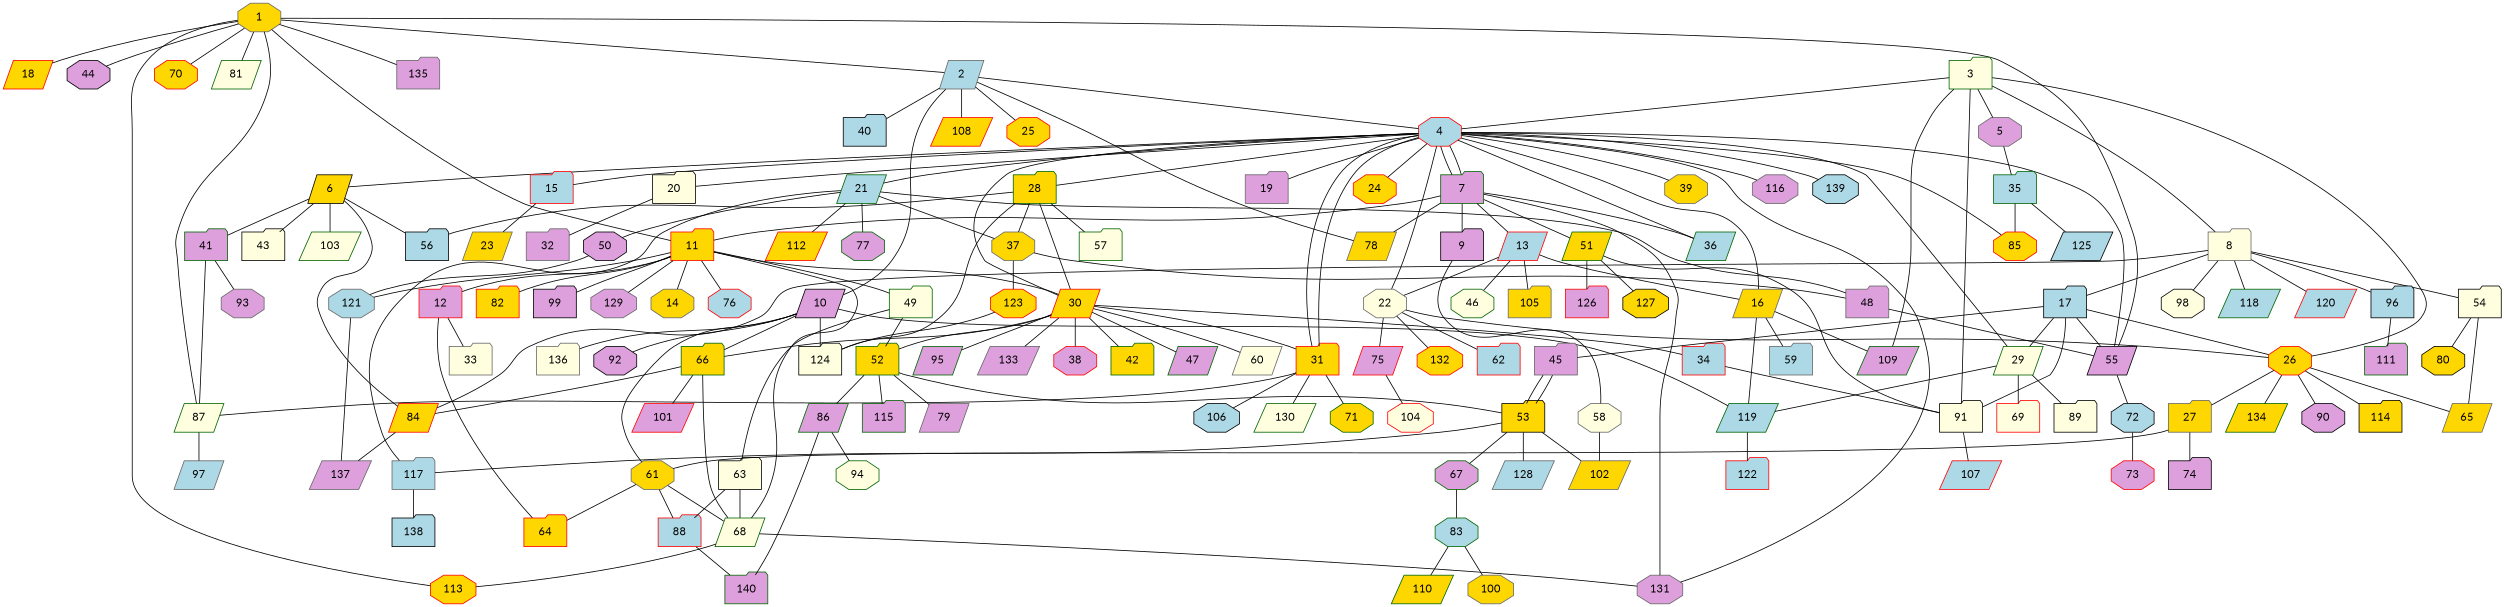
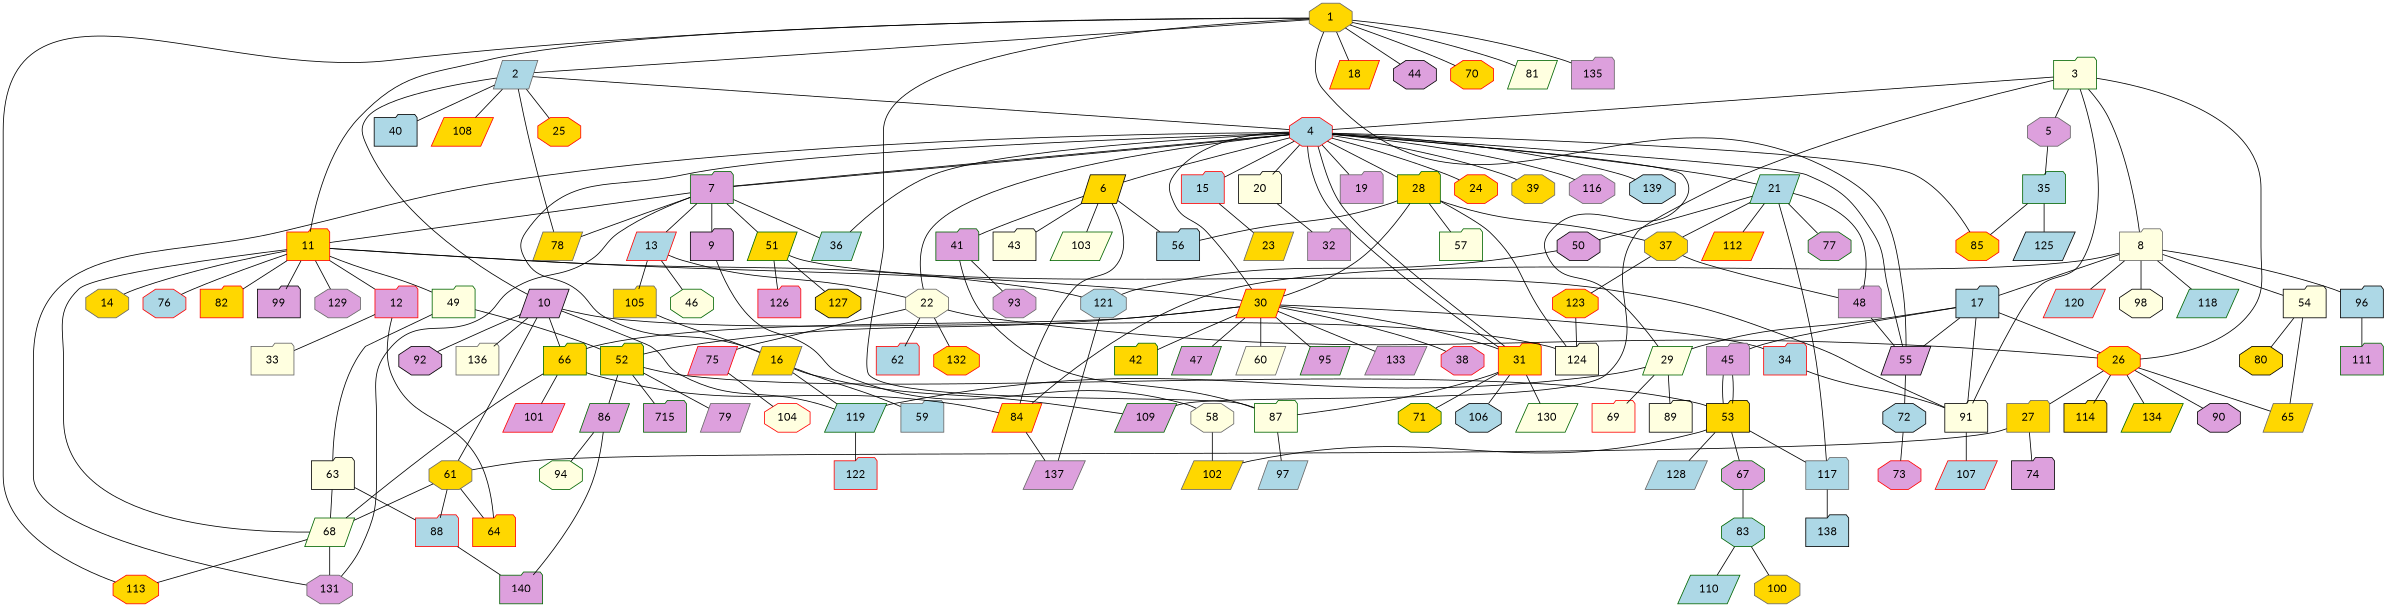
(1664, 285) -> (708, 334)
(199, 418) -> (1276, 418)
(884, 418) -> (665, 418)
(1422, 589) -> (1709, 589)
